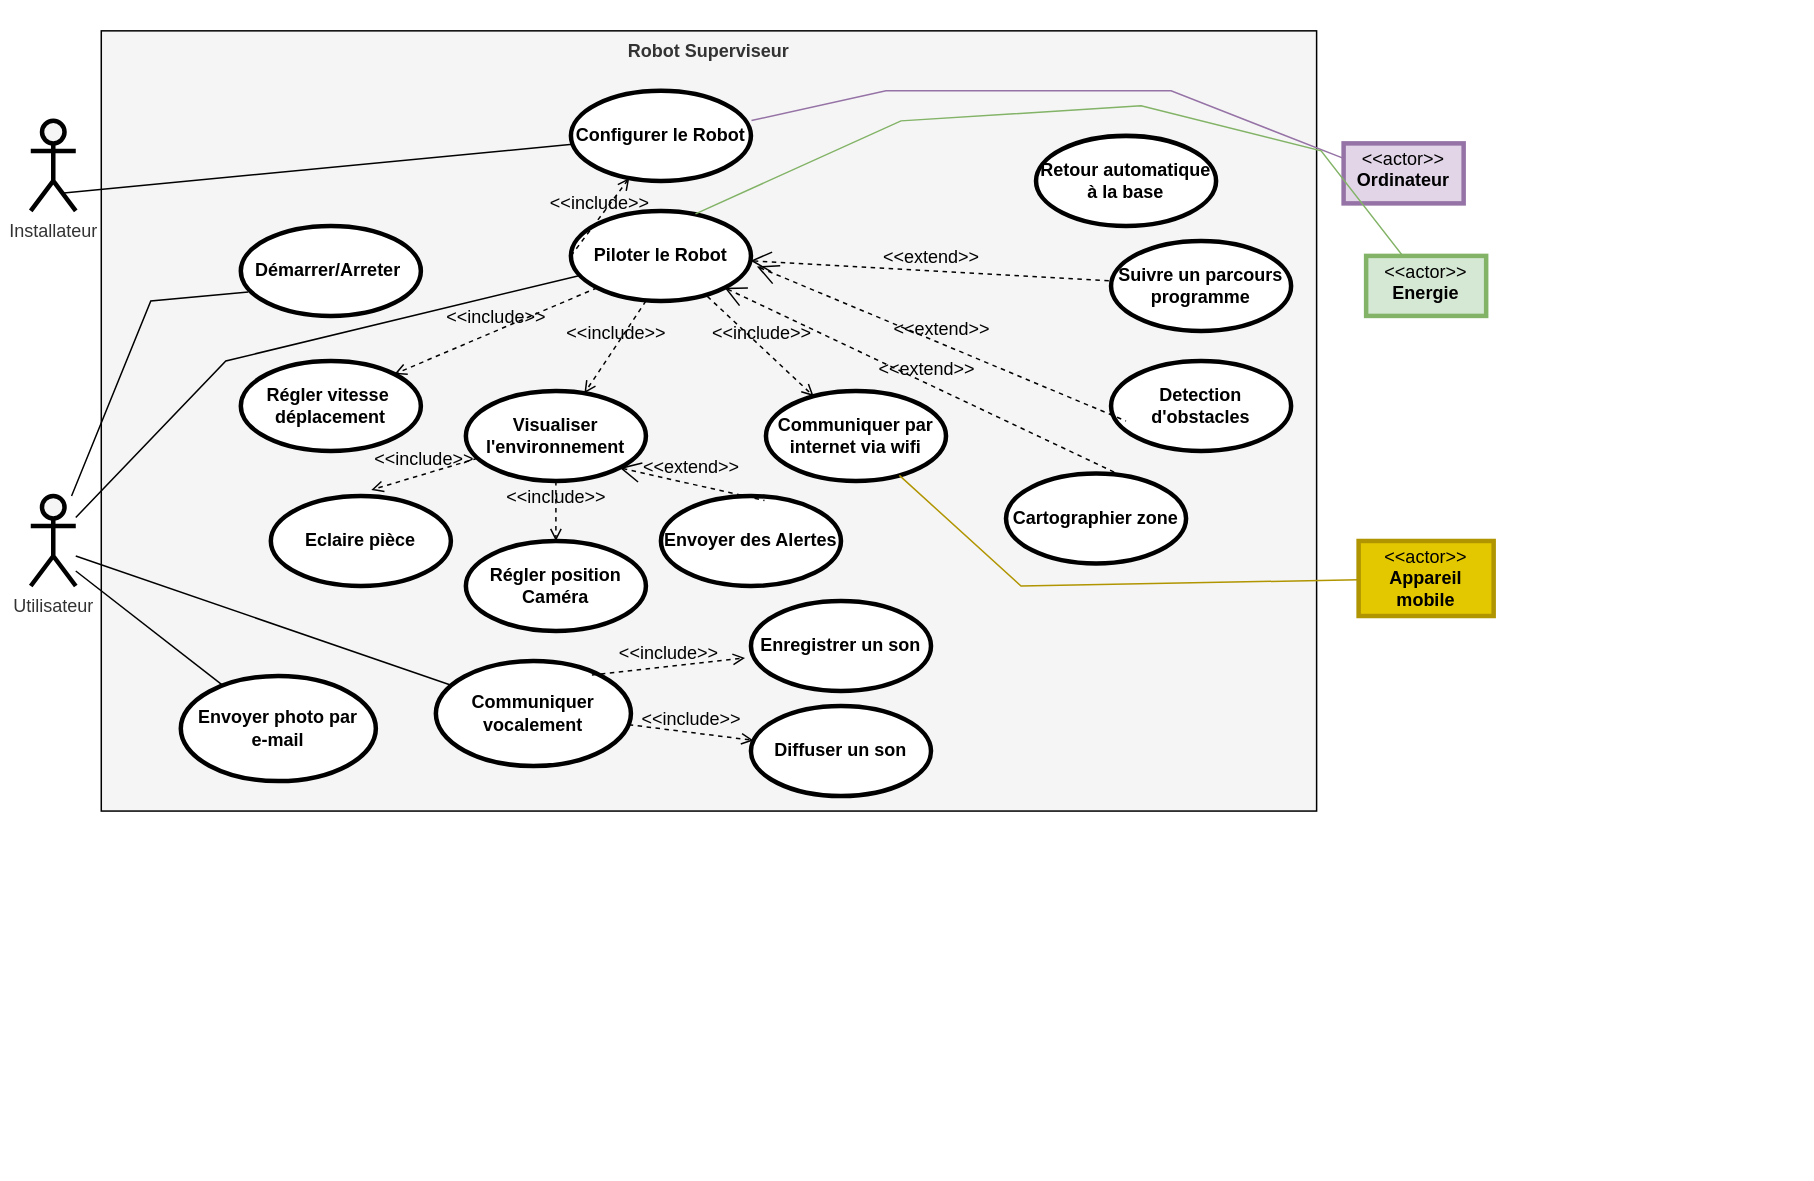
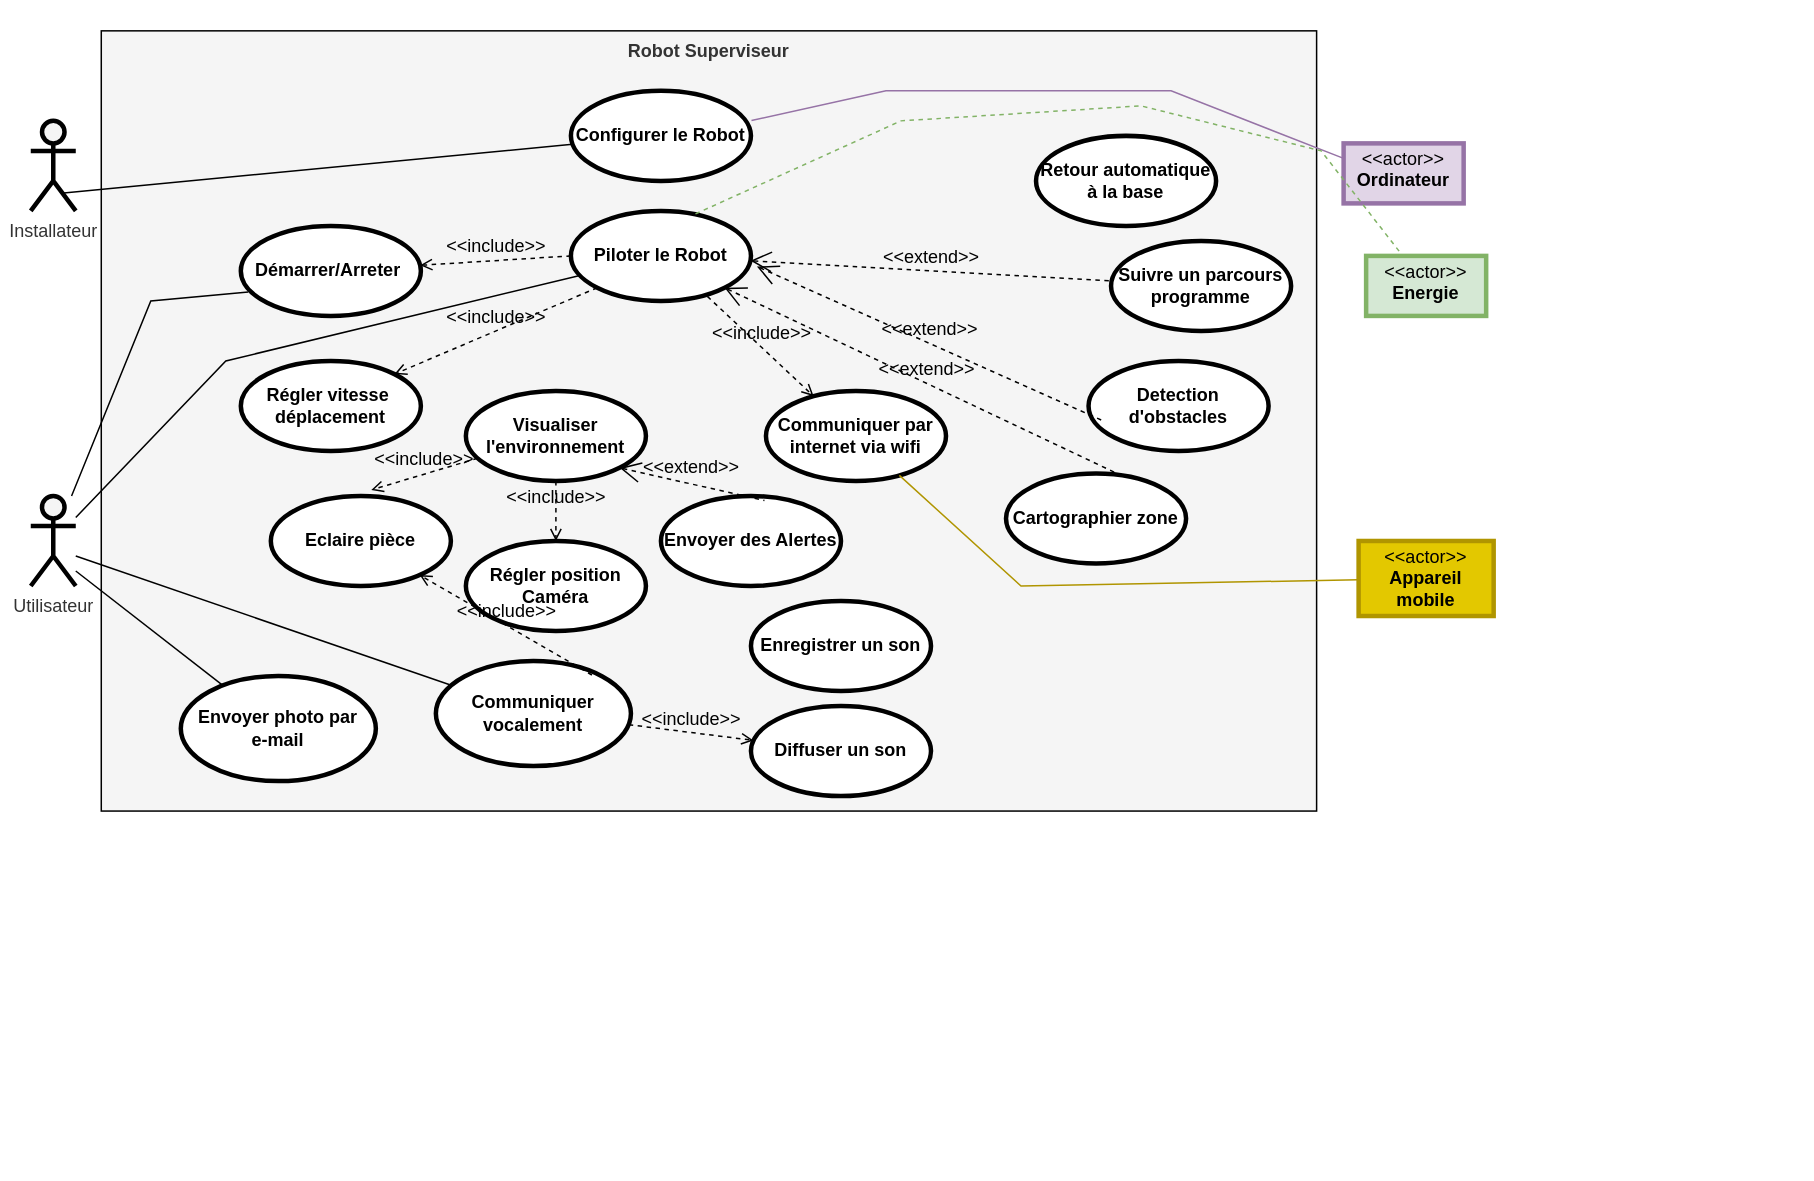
(1033, 113) -> (1033, 113)
(612, 201) -> (497, 260)
(616, 345) -> none
(1201, 406) -> (1178, 406)
(667, 666) -> (459, 598)
